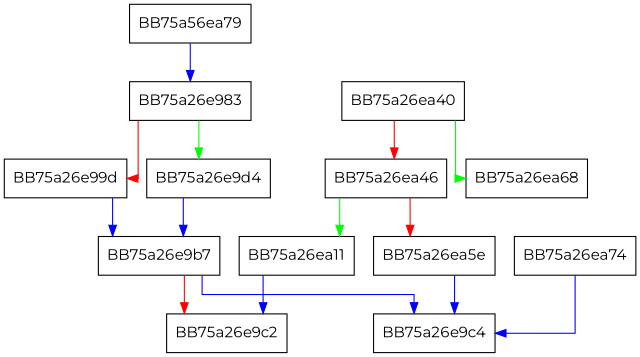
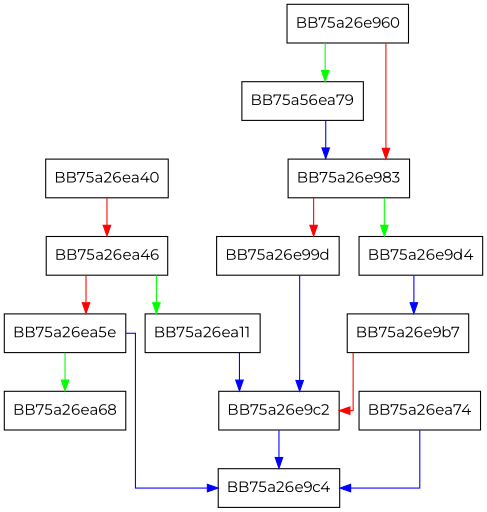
none -> (348, 24)
(456, 150) -> (65, 366)
(113, 212) -> (300, 328)
(303, 295) -> (279, 444)
